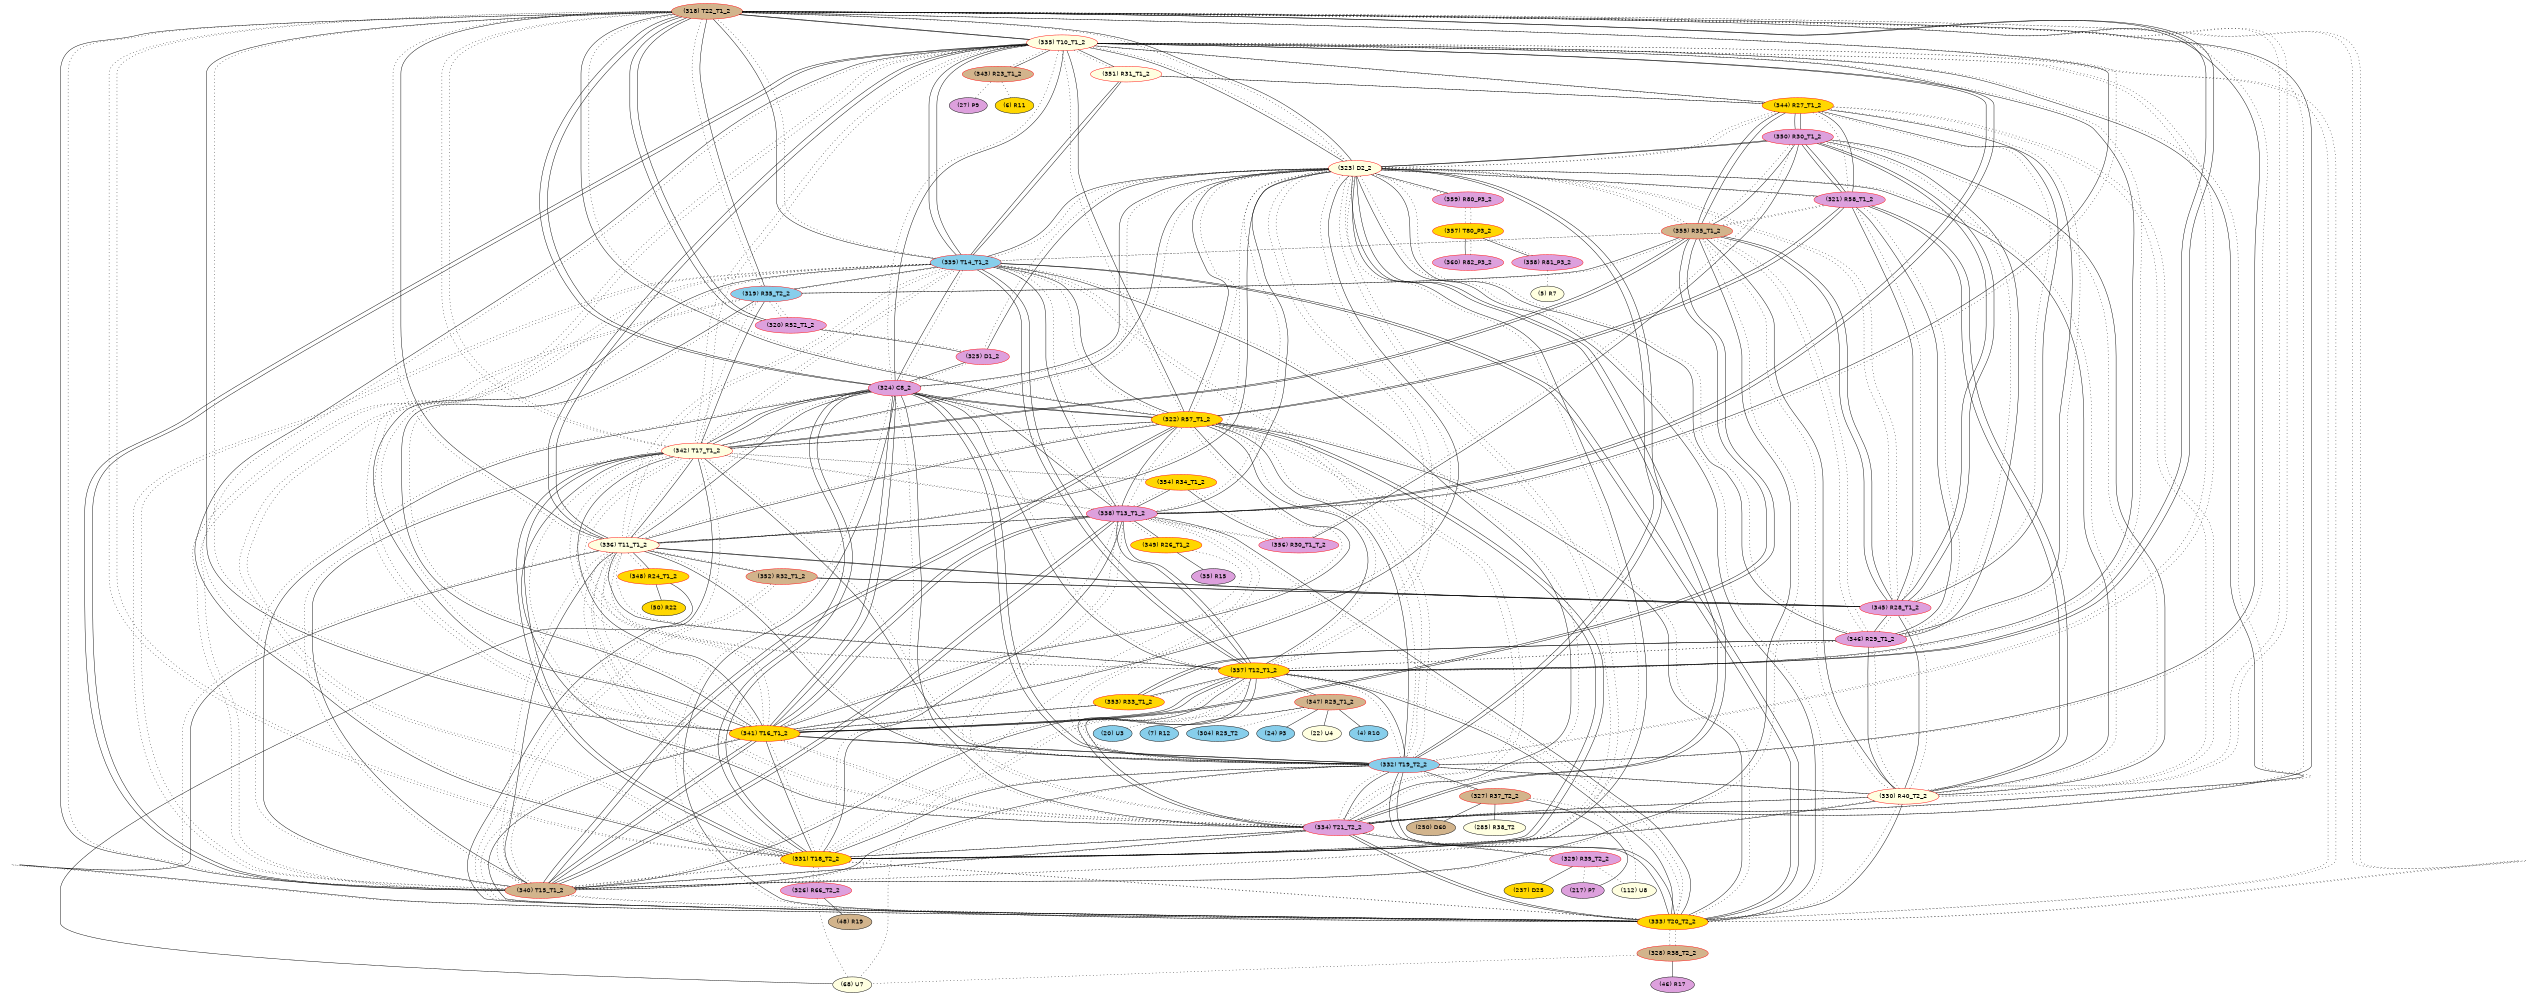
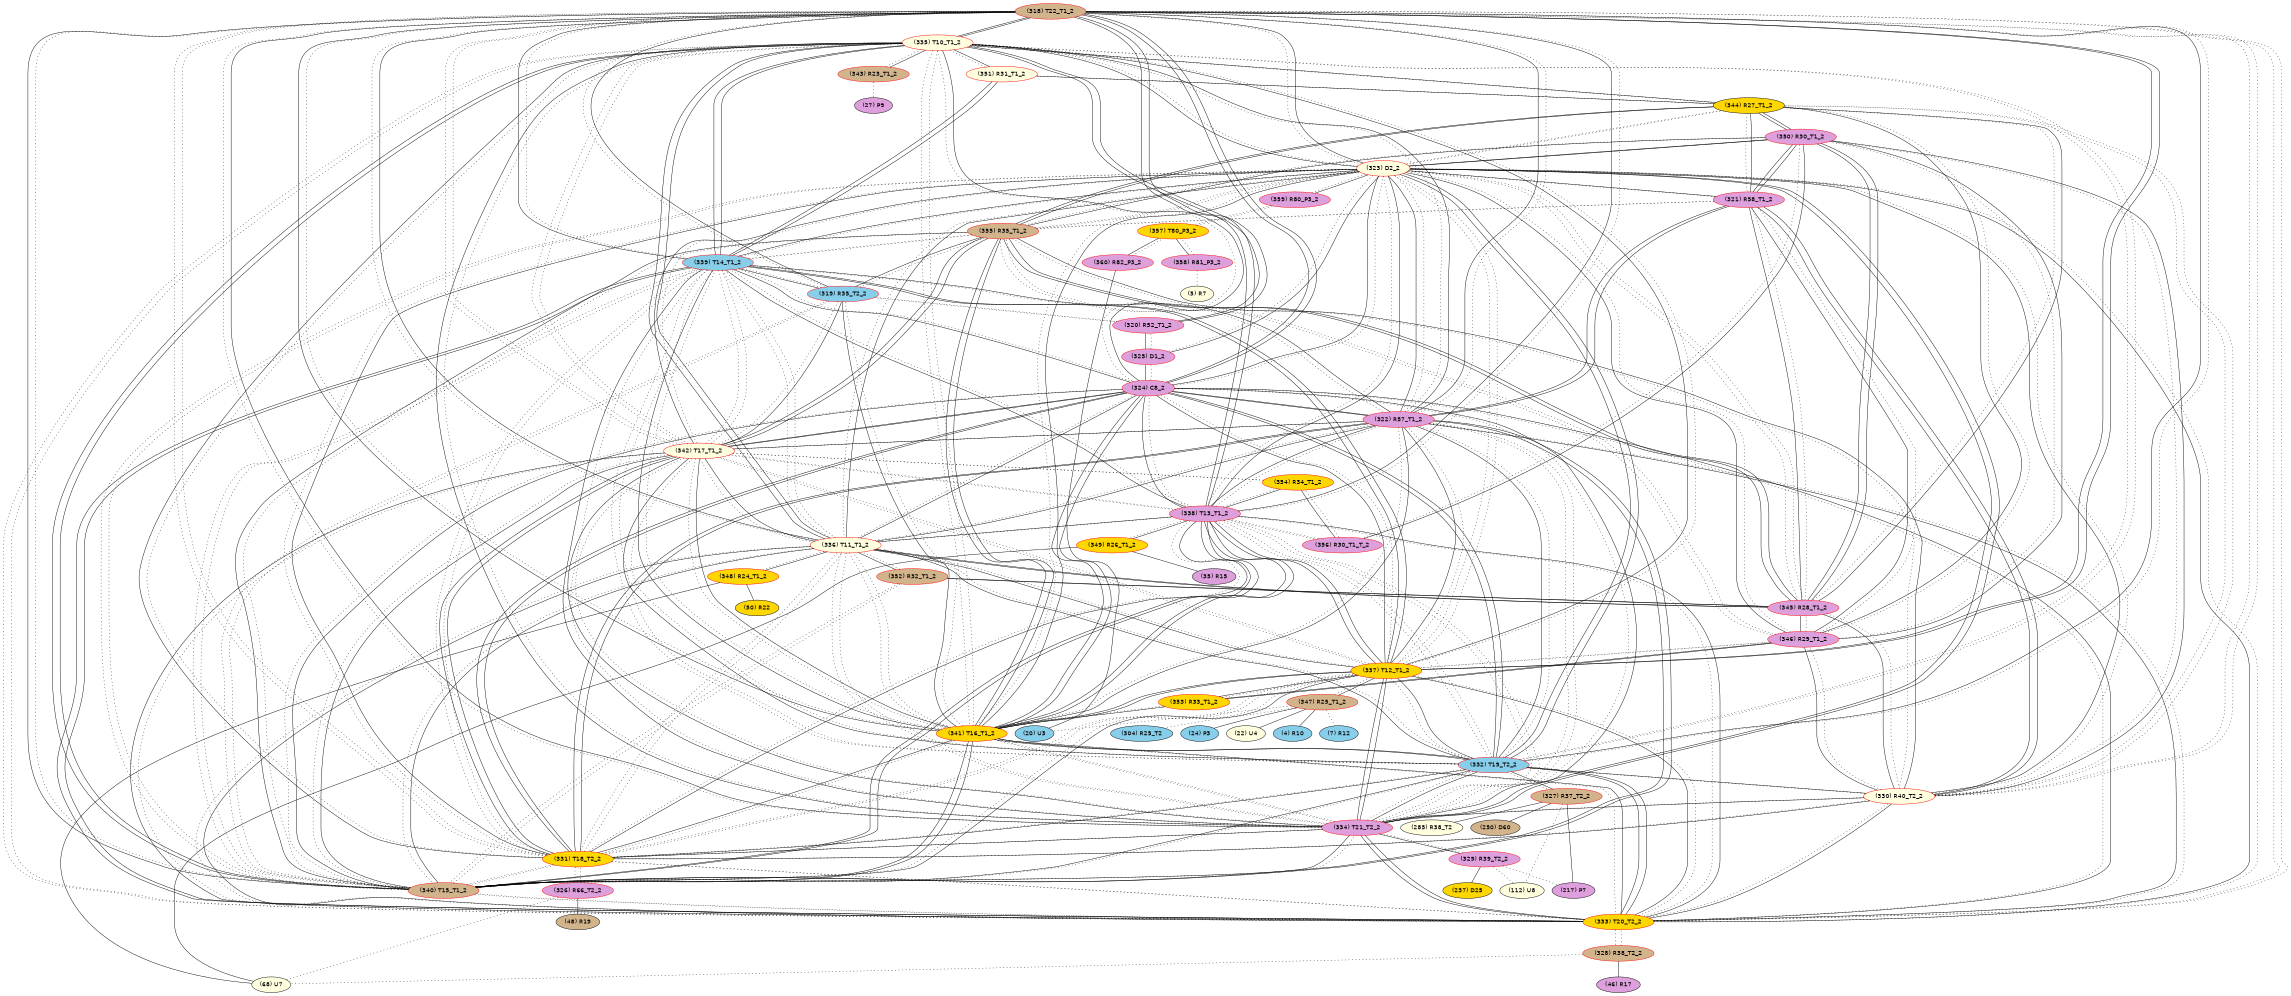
(1014, 106) -> none
(1798, 106) -> (1749, 106)
(1187, 420) -> (1399, 420)
none -> (1068, 540)
(1238, 716) -> (1331, 718)
(1024, 719) -> (544, 702)
